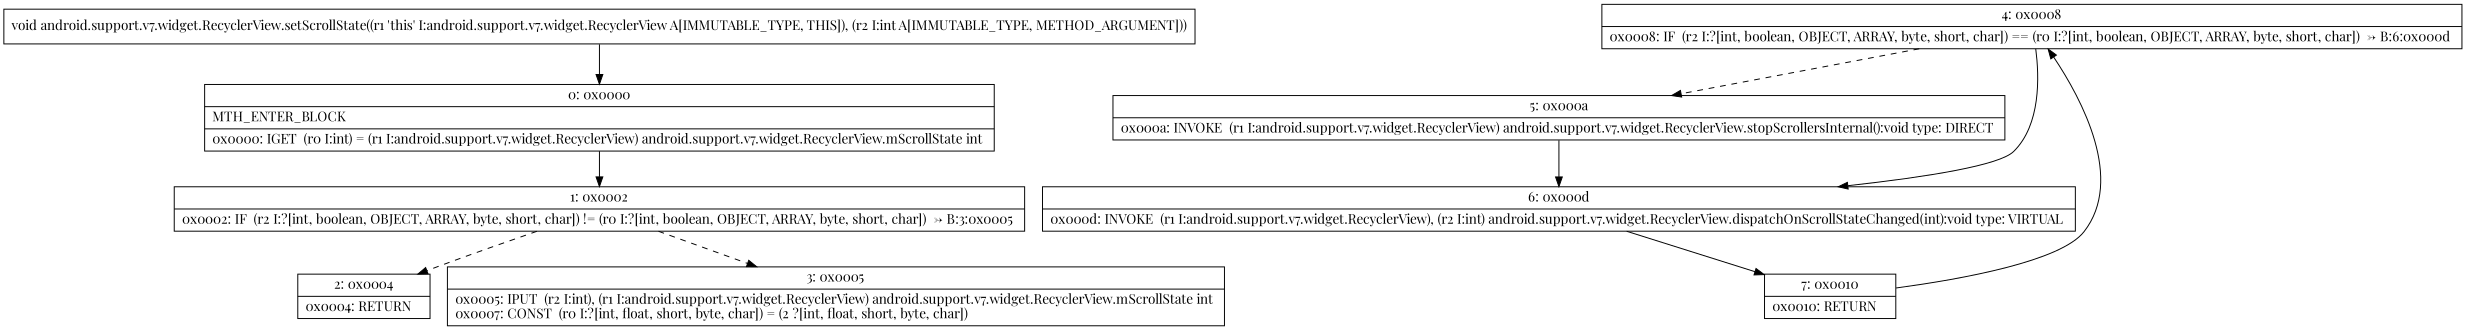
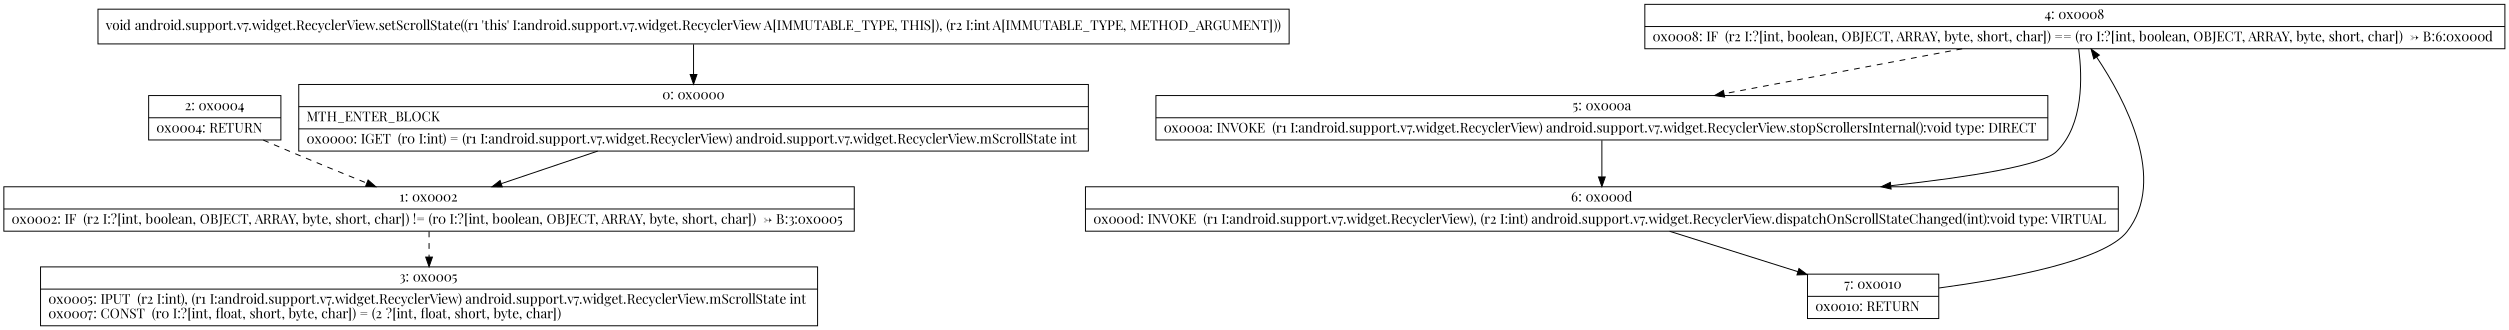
(482, 251) -> (315, 162)
